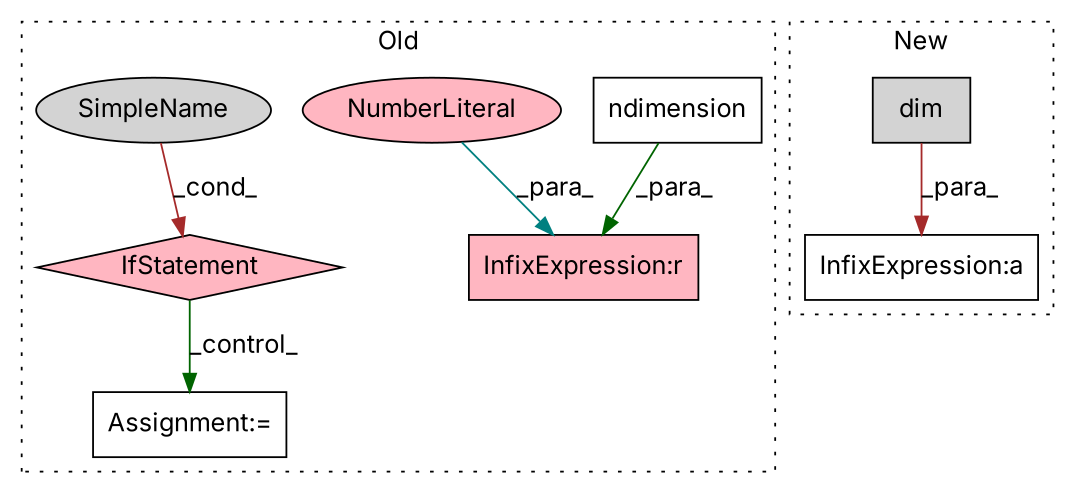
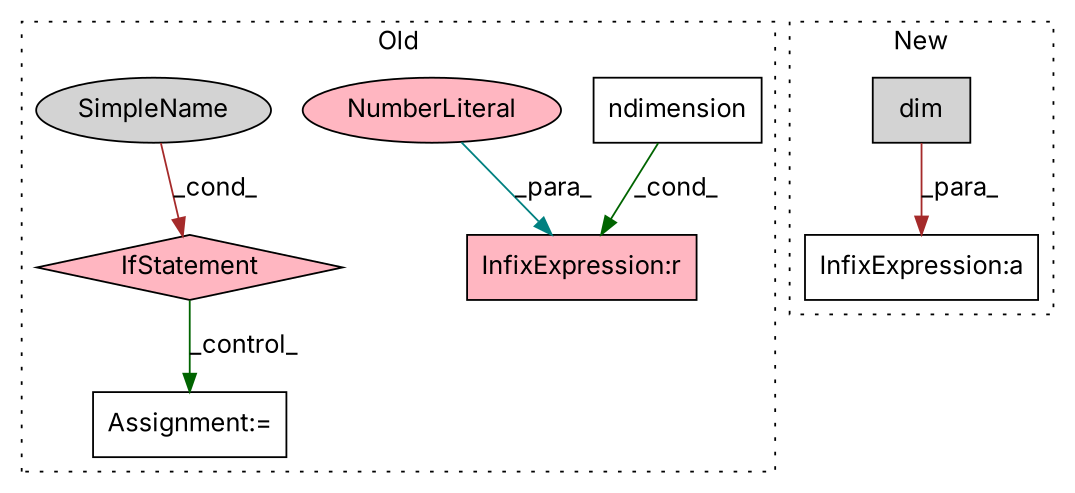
(675, 189) -> (677, 189)
